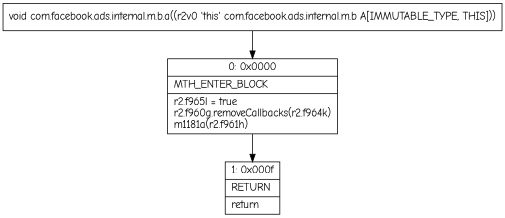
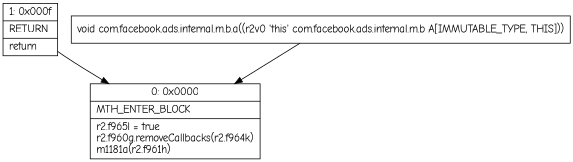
(253, 144) -> (80, 66)
